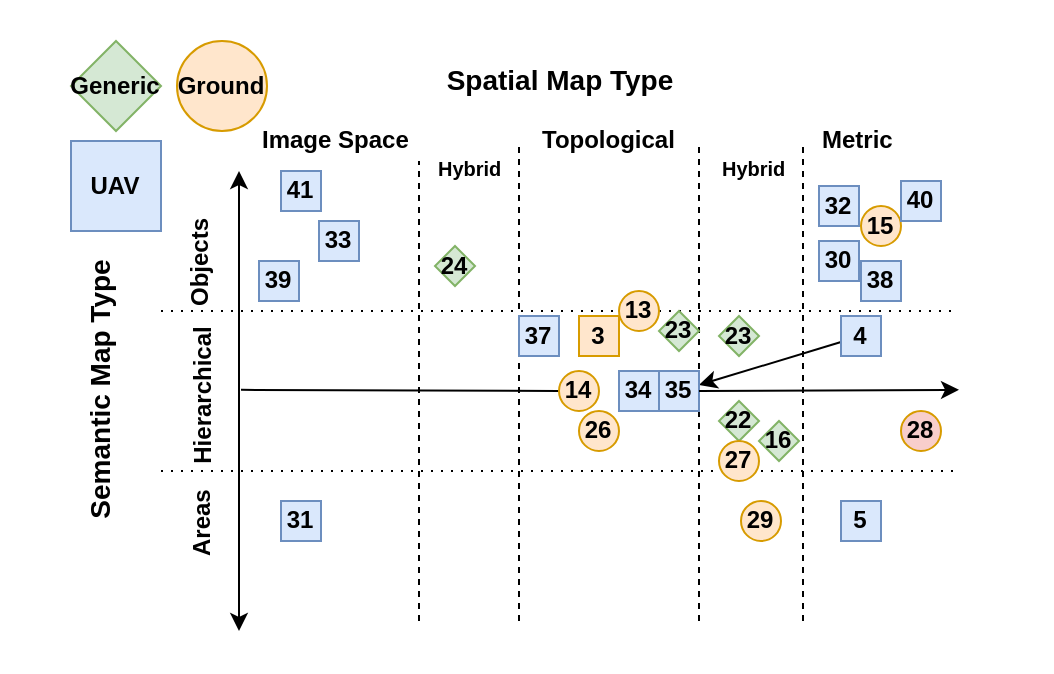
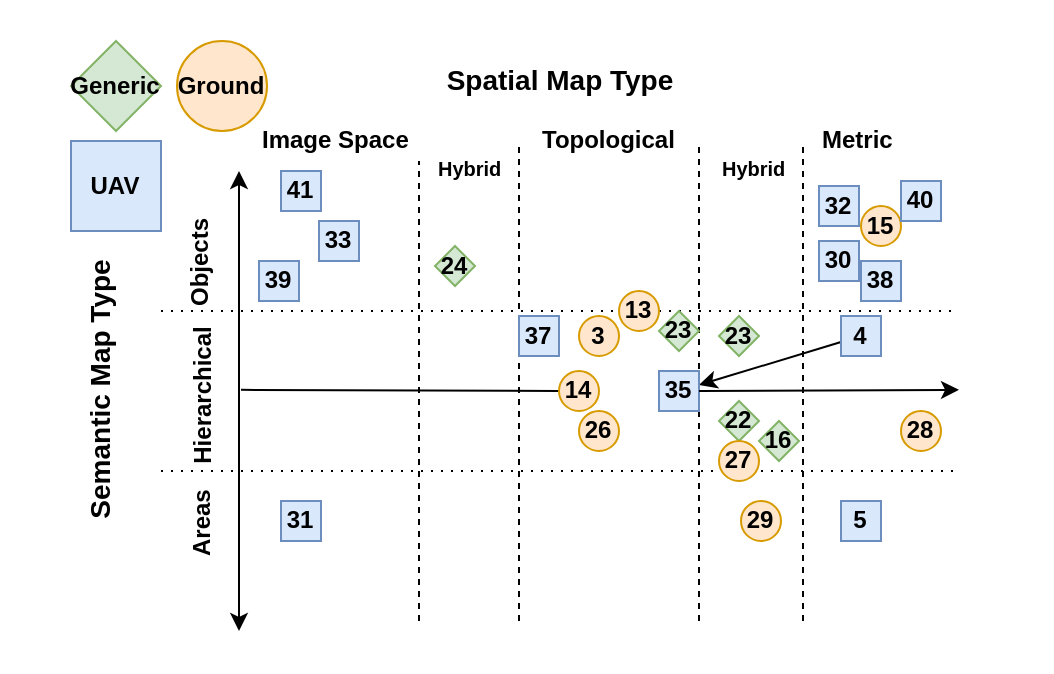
(599, 336) -> (599, 336)
(639, 391) -> none
(921, 431) -> (921, 431)
